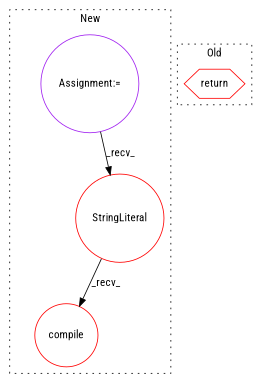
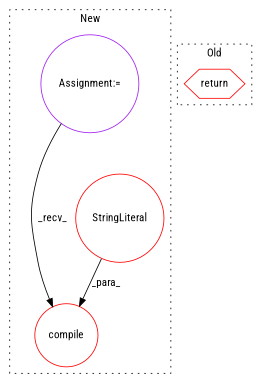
(104, 149) -> (32, 210)
(106, 283) -> (106, 283)
